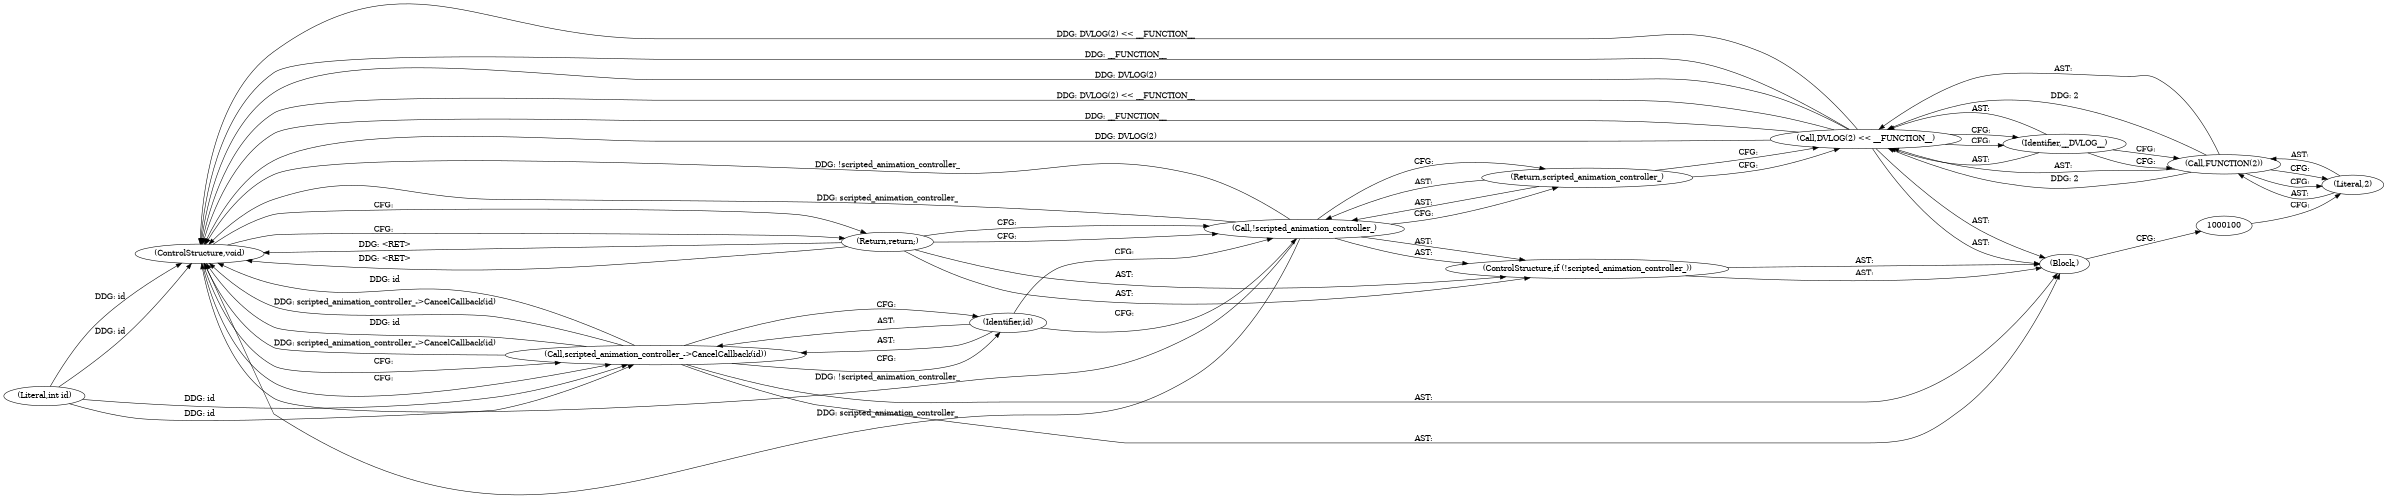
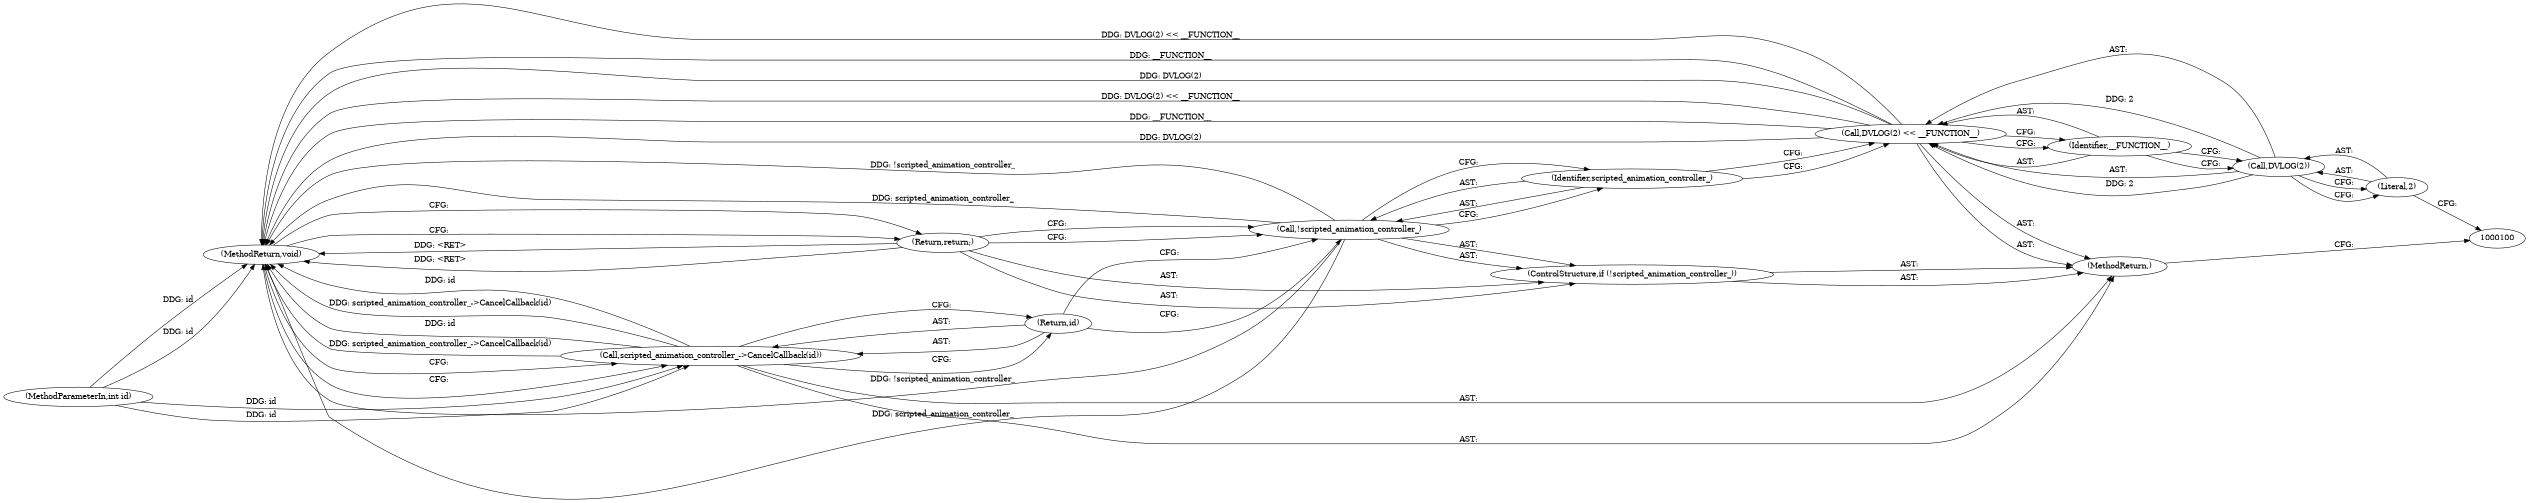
(2065, 144) -> (2120, 146)
(2224, 164) -> (2279, 167)
(1587, 178) -> (1632, 179)
(2295, 215) -> (2445, 212)
(200, 254) -> (261, 255)
(2065, 264) -> (2120, 266)
(1008, 323) -> (1058, 324)
(44, 396) -> (78, 397)
